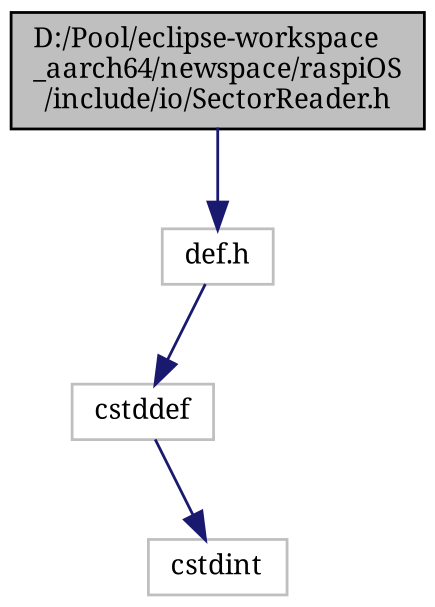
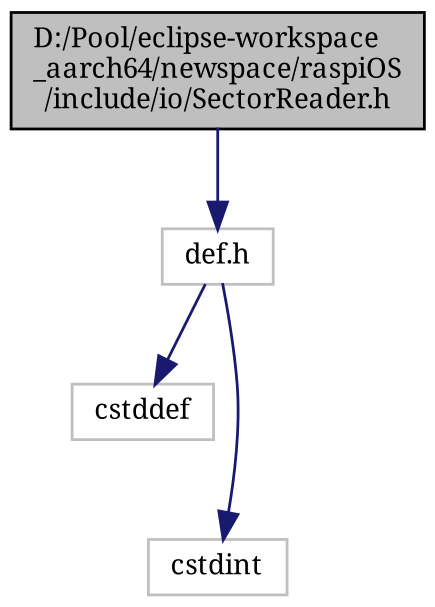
(174, 477) -> (238, 397)
